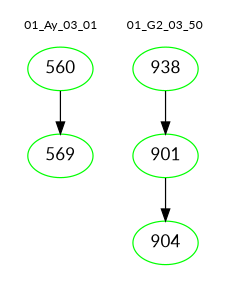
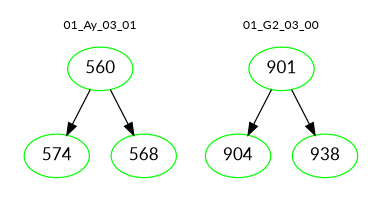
(166, 26) -> (282, 26)
(166, 106) -> (301, 107)
none -> (57, 156)
(60, 156) -> (144, 156)
